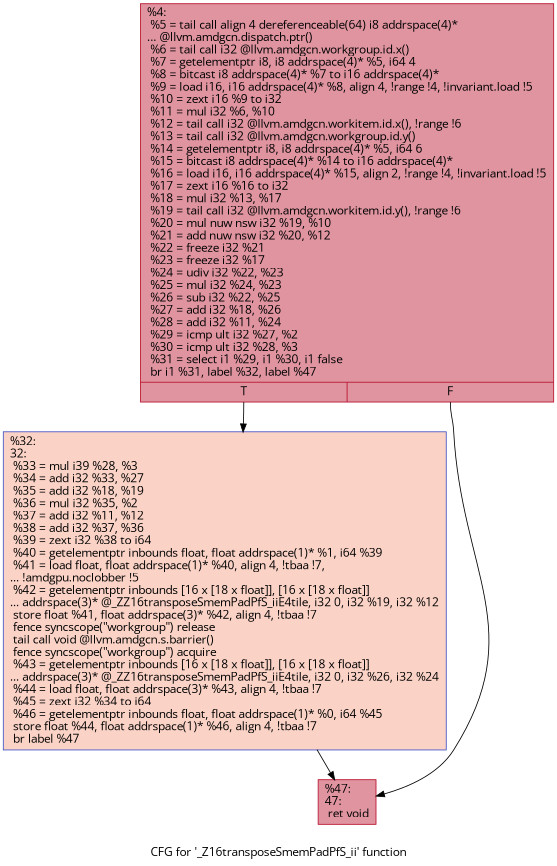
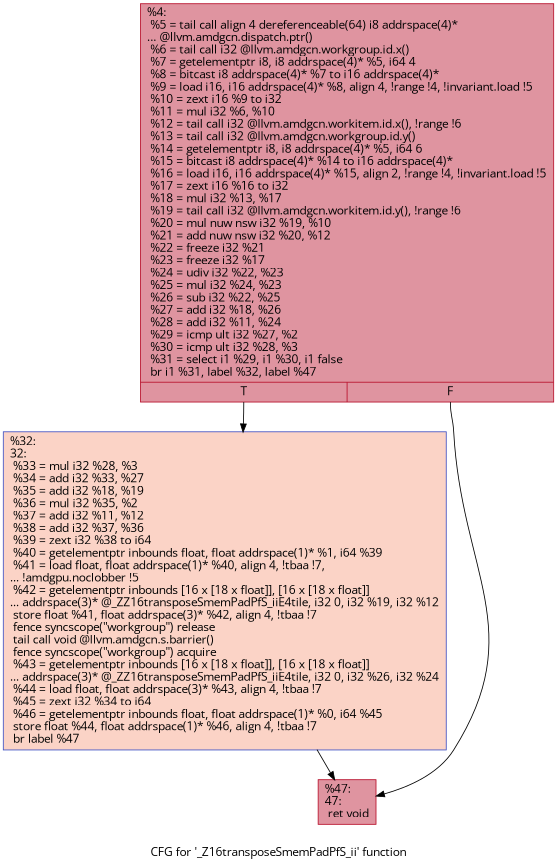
(74, 466) -> (74, 466)
